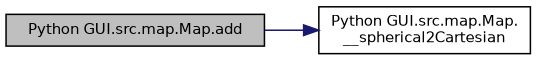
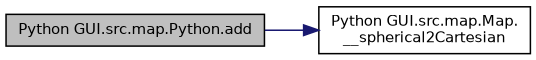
(135, 30) -> (135, 30)
